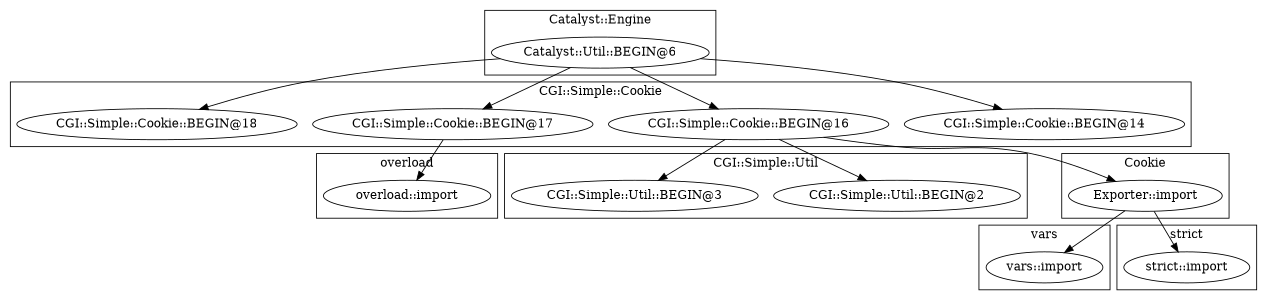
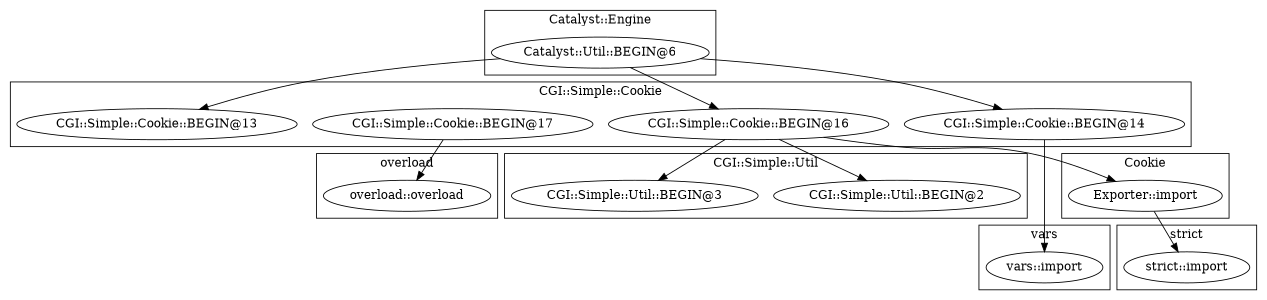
(529, 87) -> none
(157, 124) -> (157, 124)
(407, 196) -> (407, 196)
(1096, 231) -> (1044, 192)
